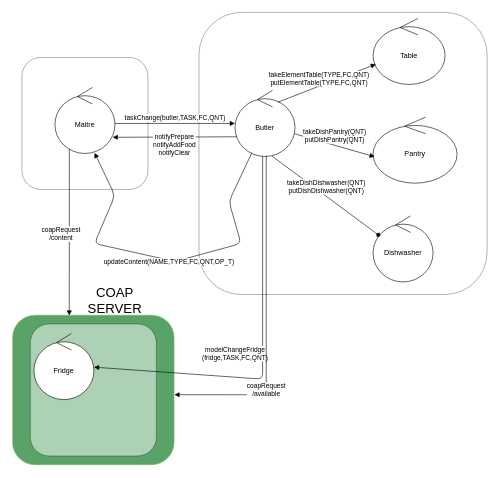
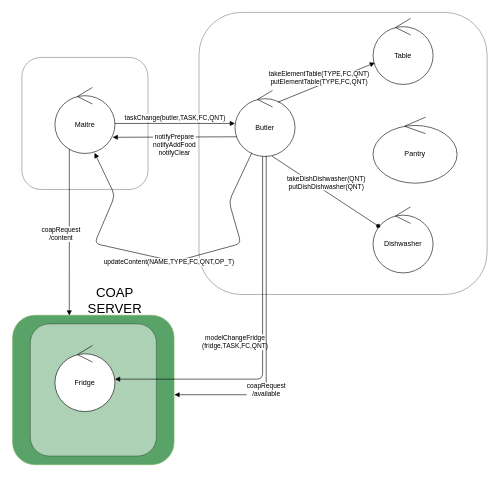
(409, 51) -> (403, 51)
(332, 144) -> none
(403, 249) -> (403, 240)
(64, 366) -> (85, 378)
